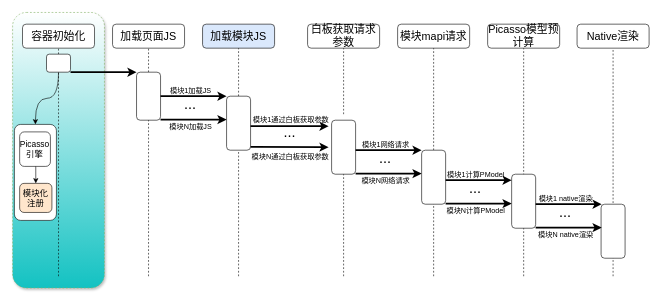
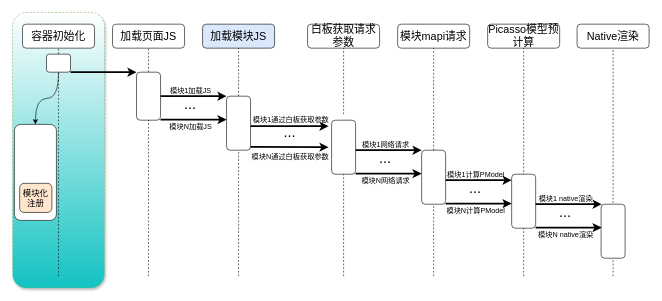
(35, 149) -> none
(36, 166) -> none
